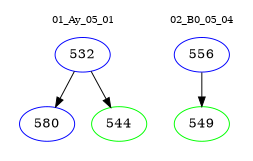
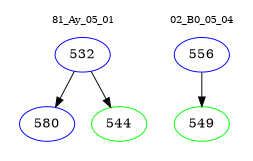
(83, 21) -> (83, 21)
